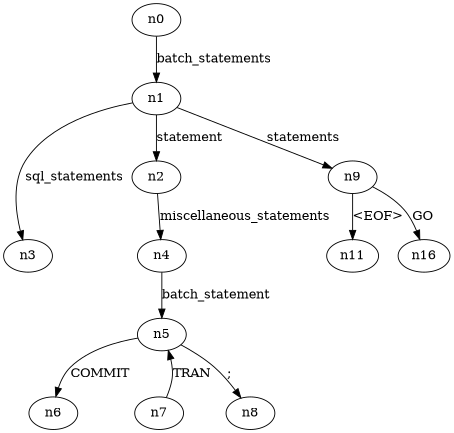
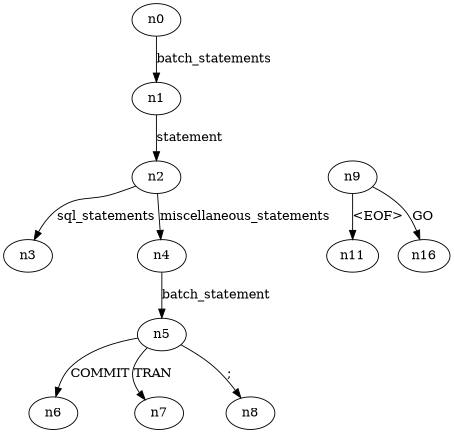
(250, 136) -> none
(43, 141) -> (82, 199)
(172, 379) -> (133, 369)
